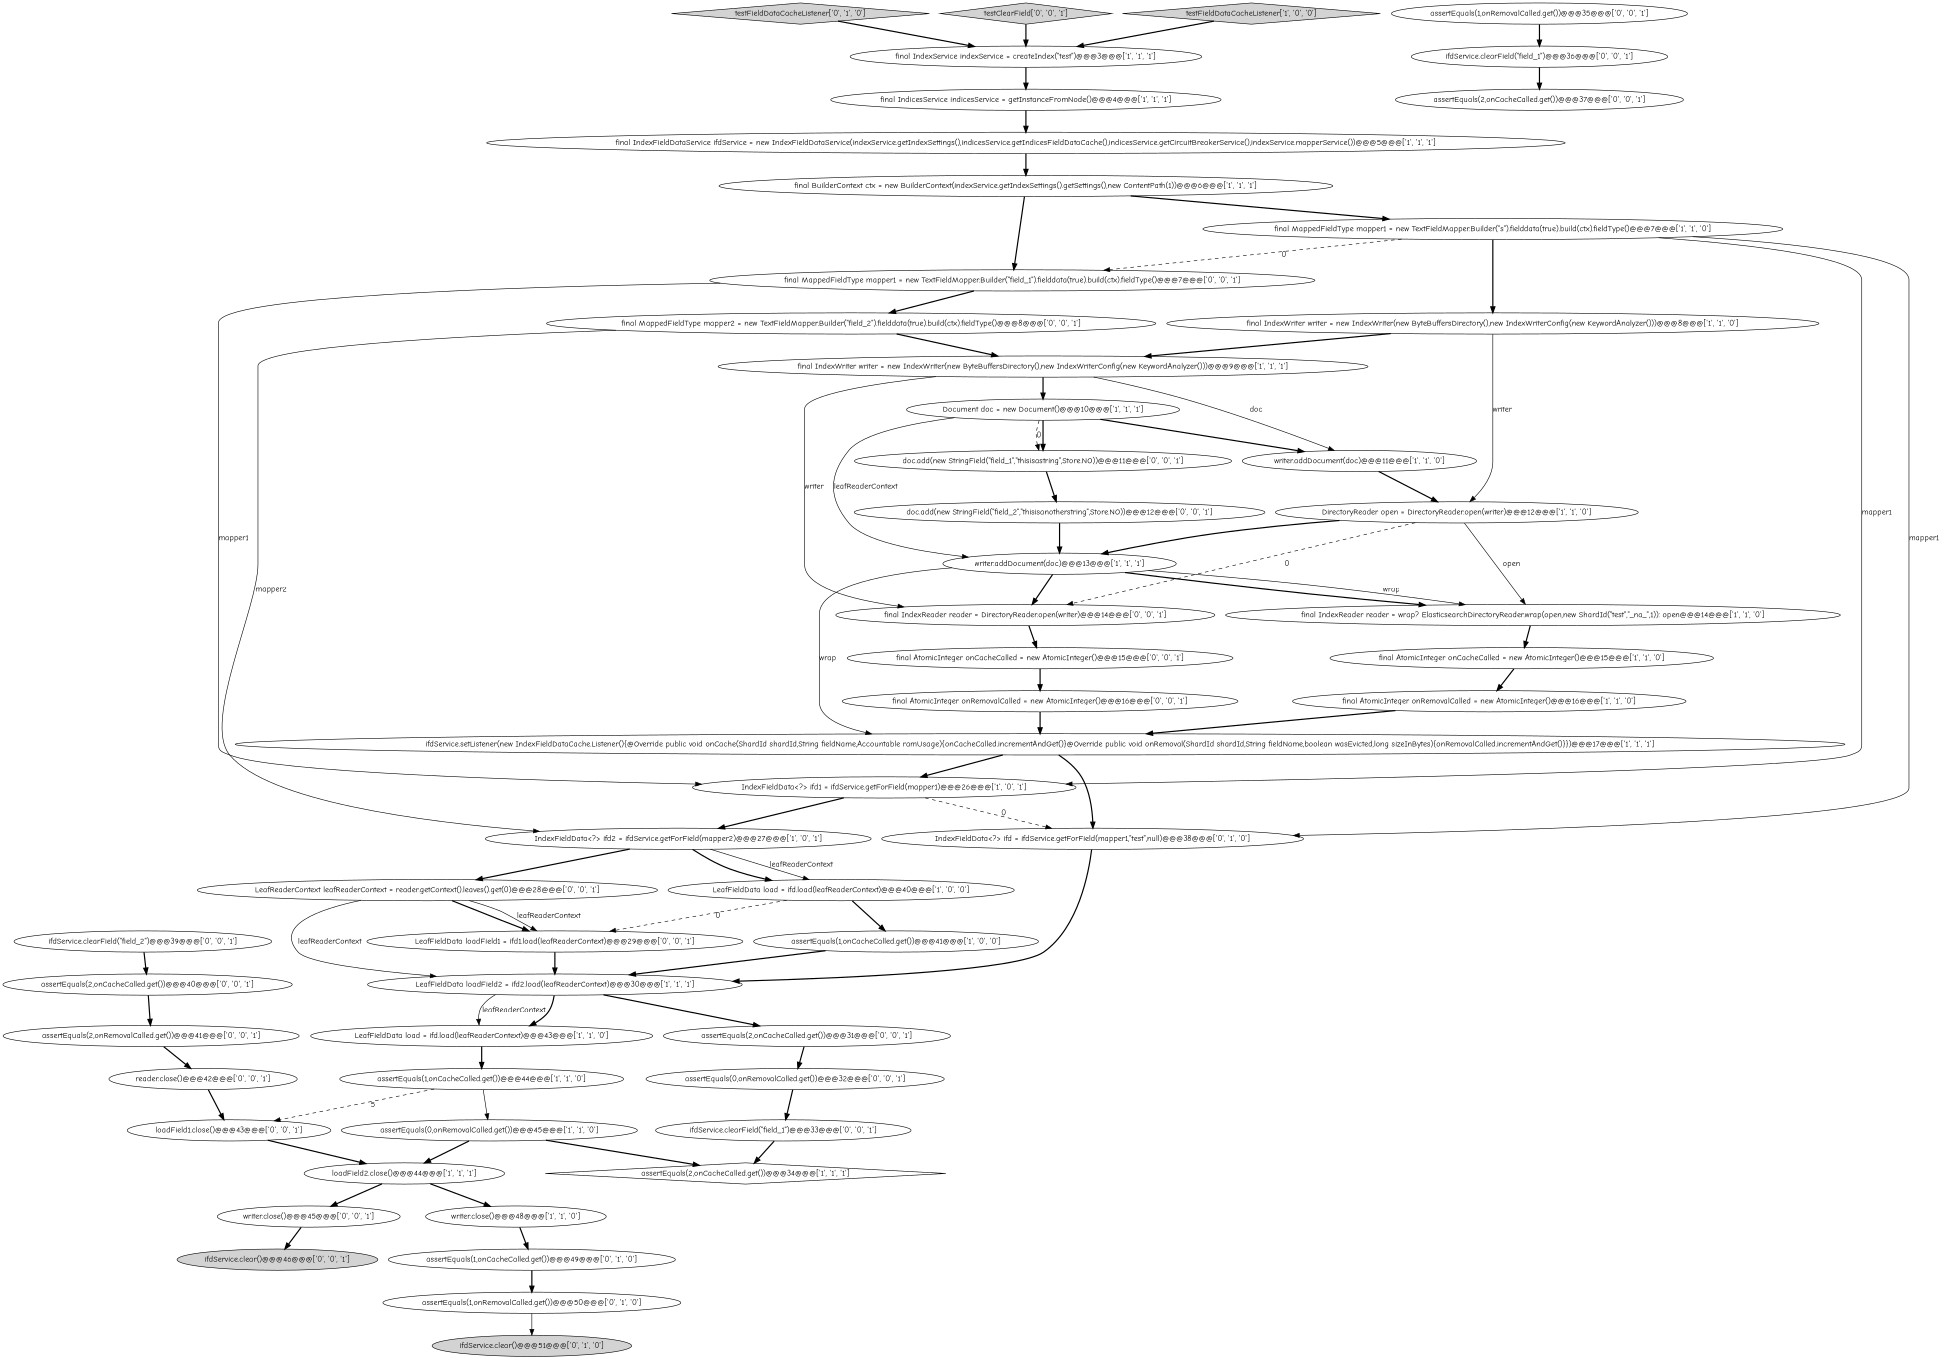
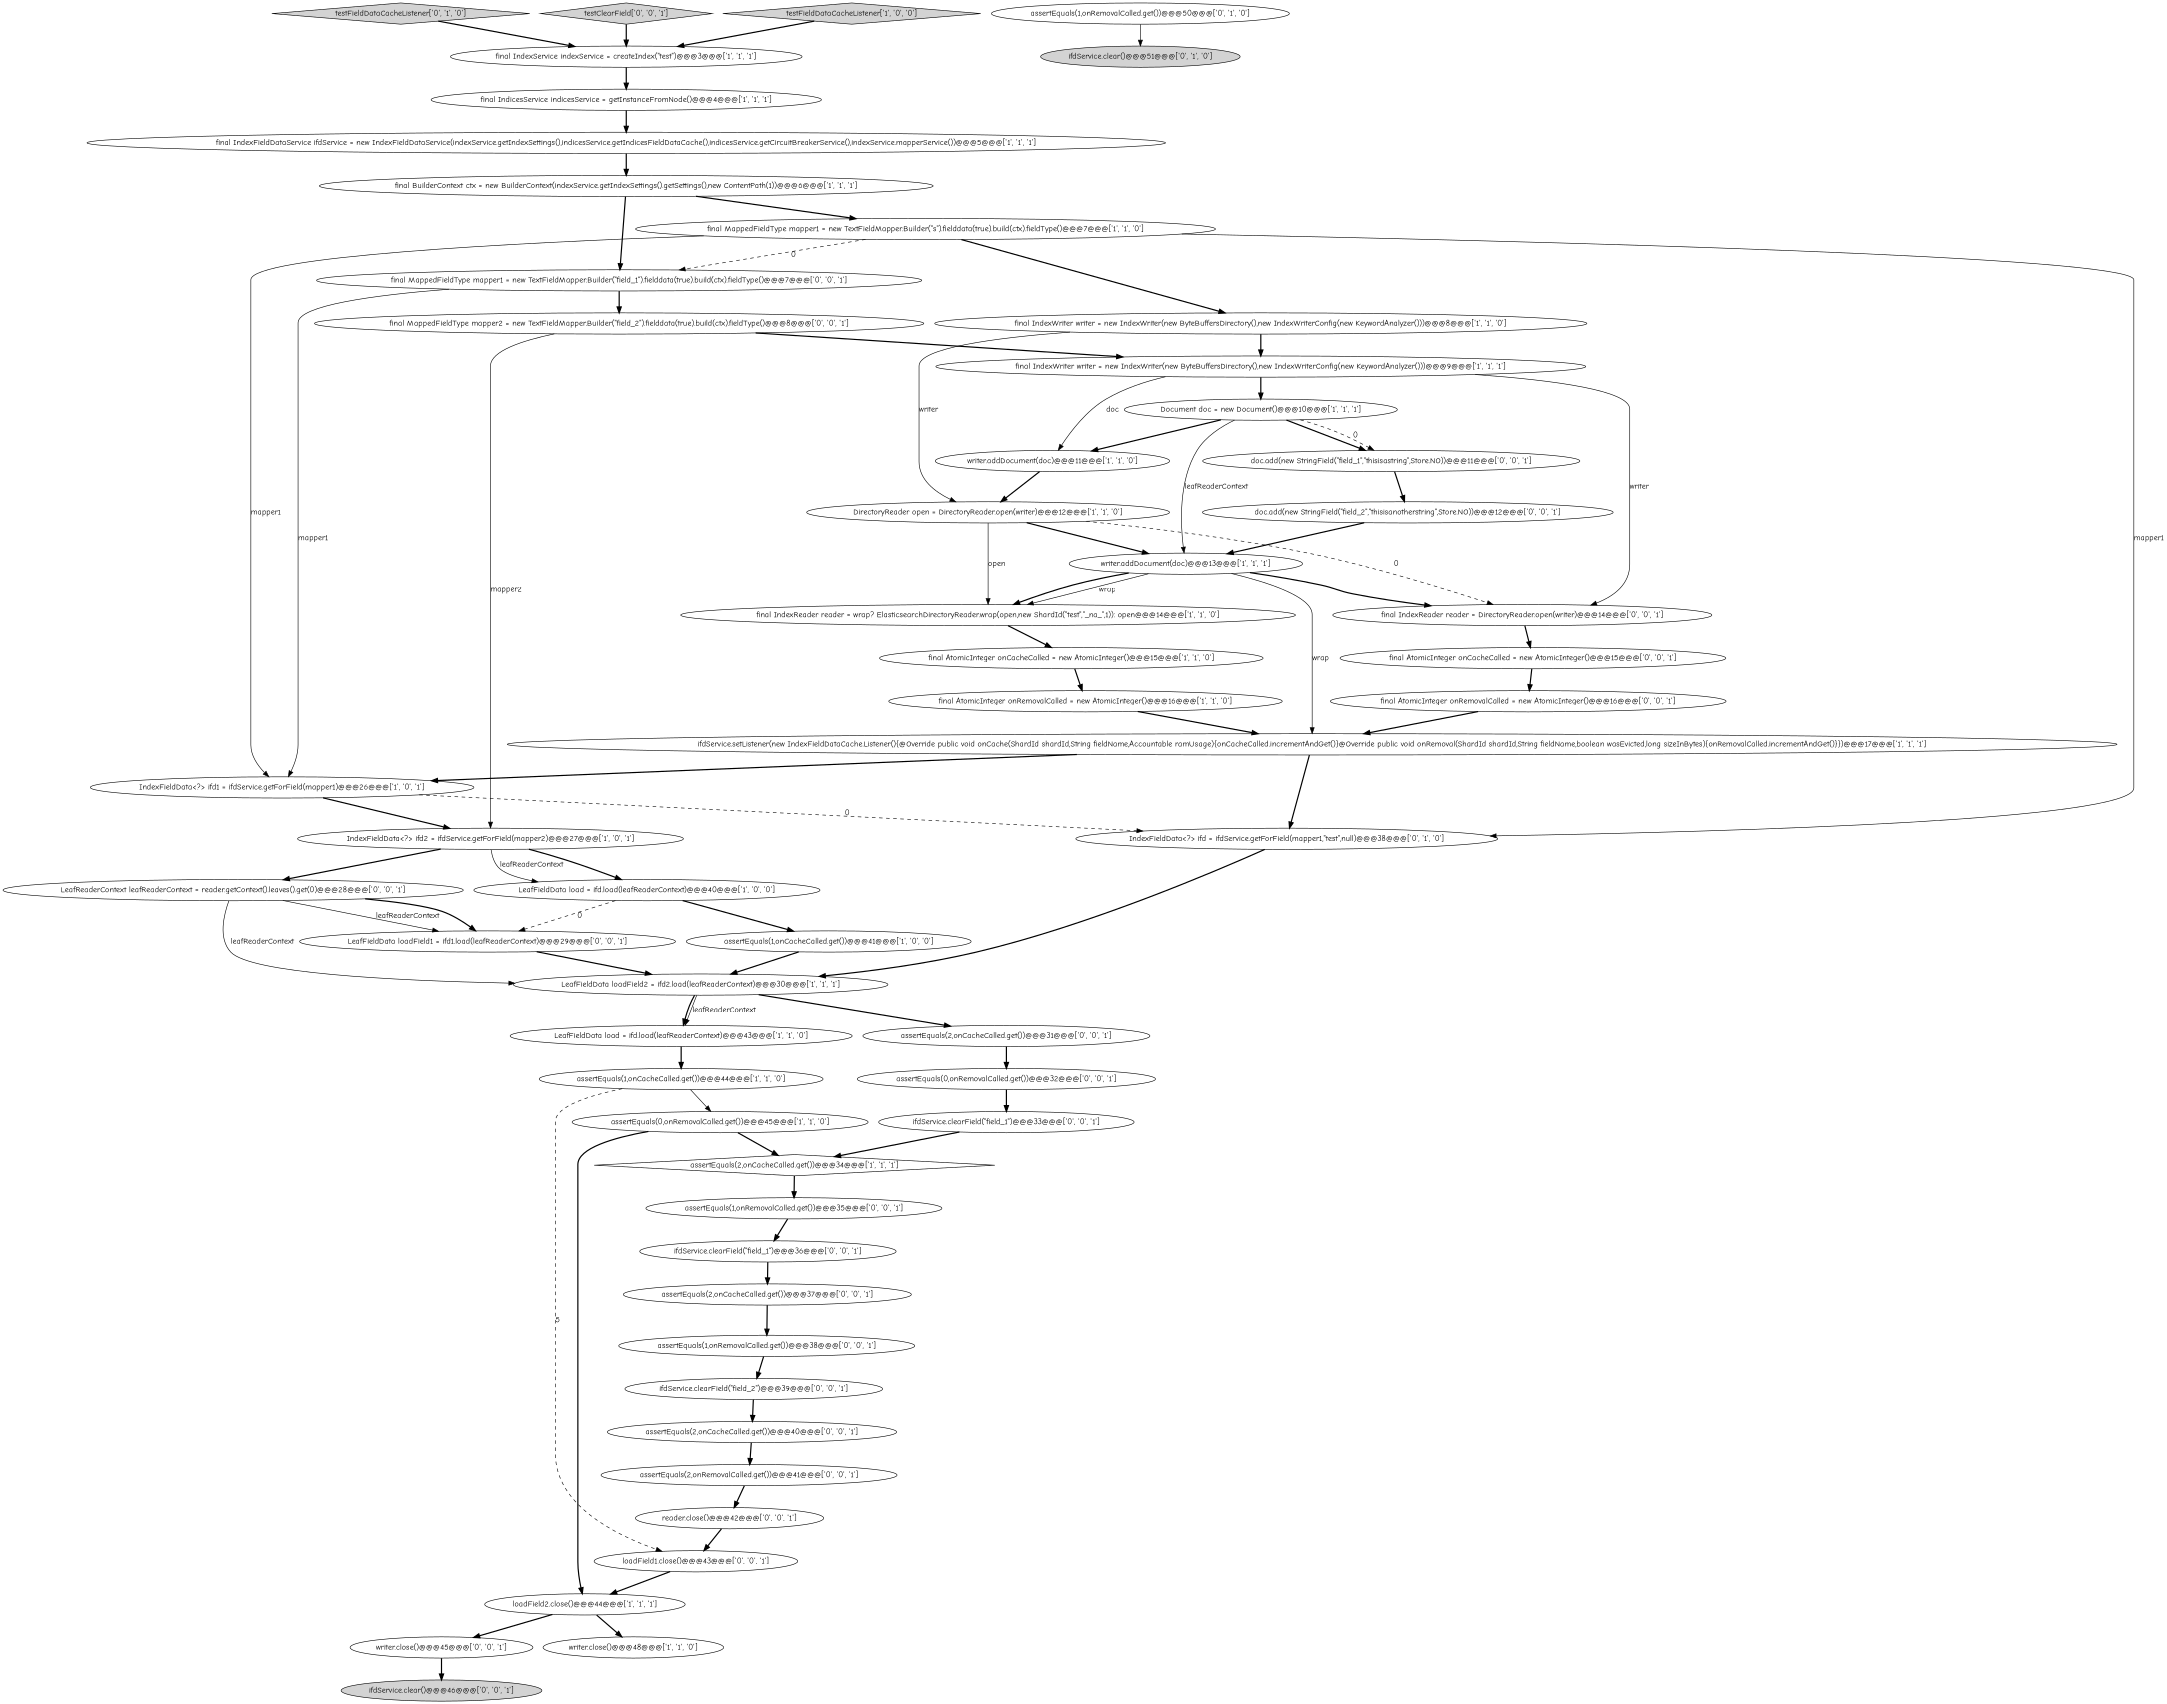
none -> (794, 1184)
(532, 1260) -> none
none -> (767, 1346)
